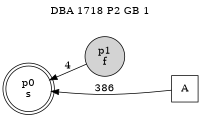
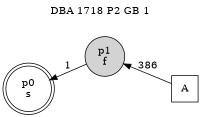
(68, 66) -> (68, 66)
(115, 94) -> (151, 75)
